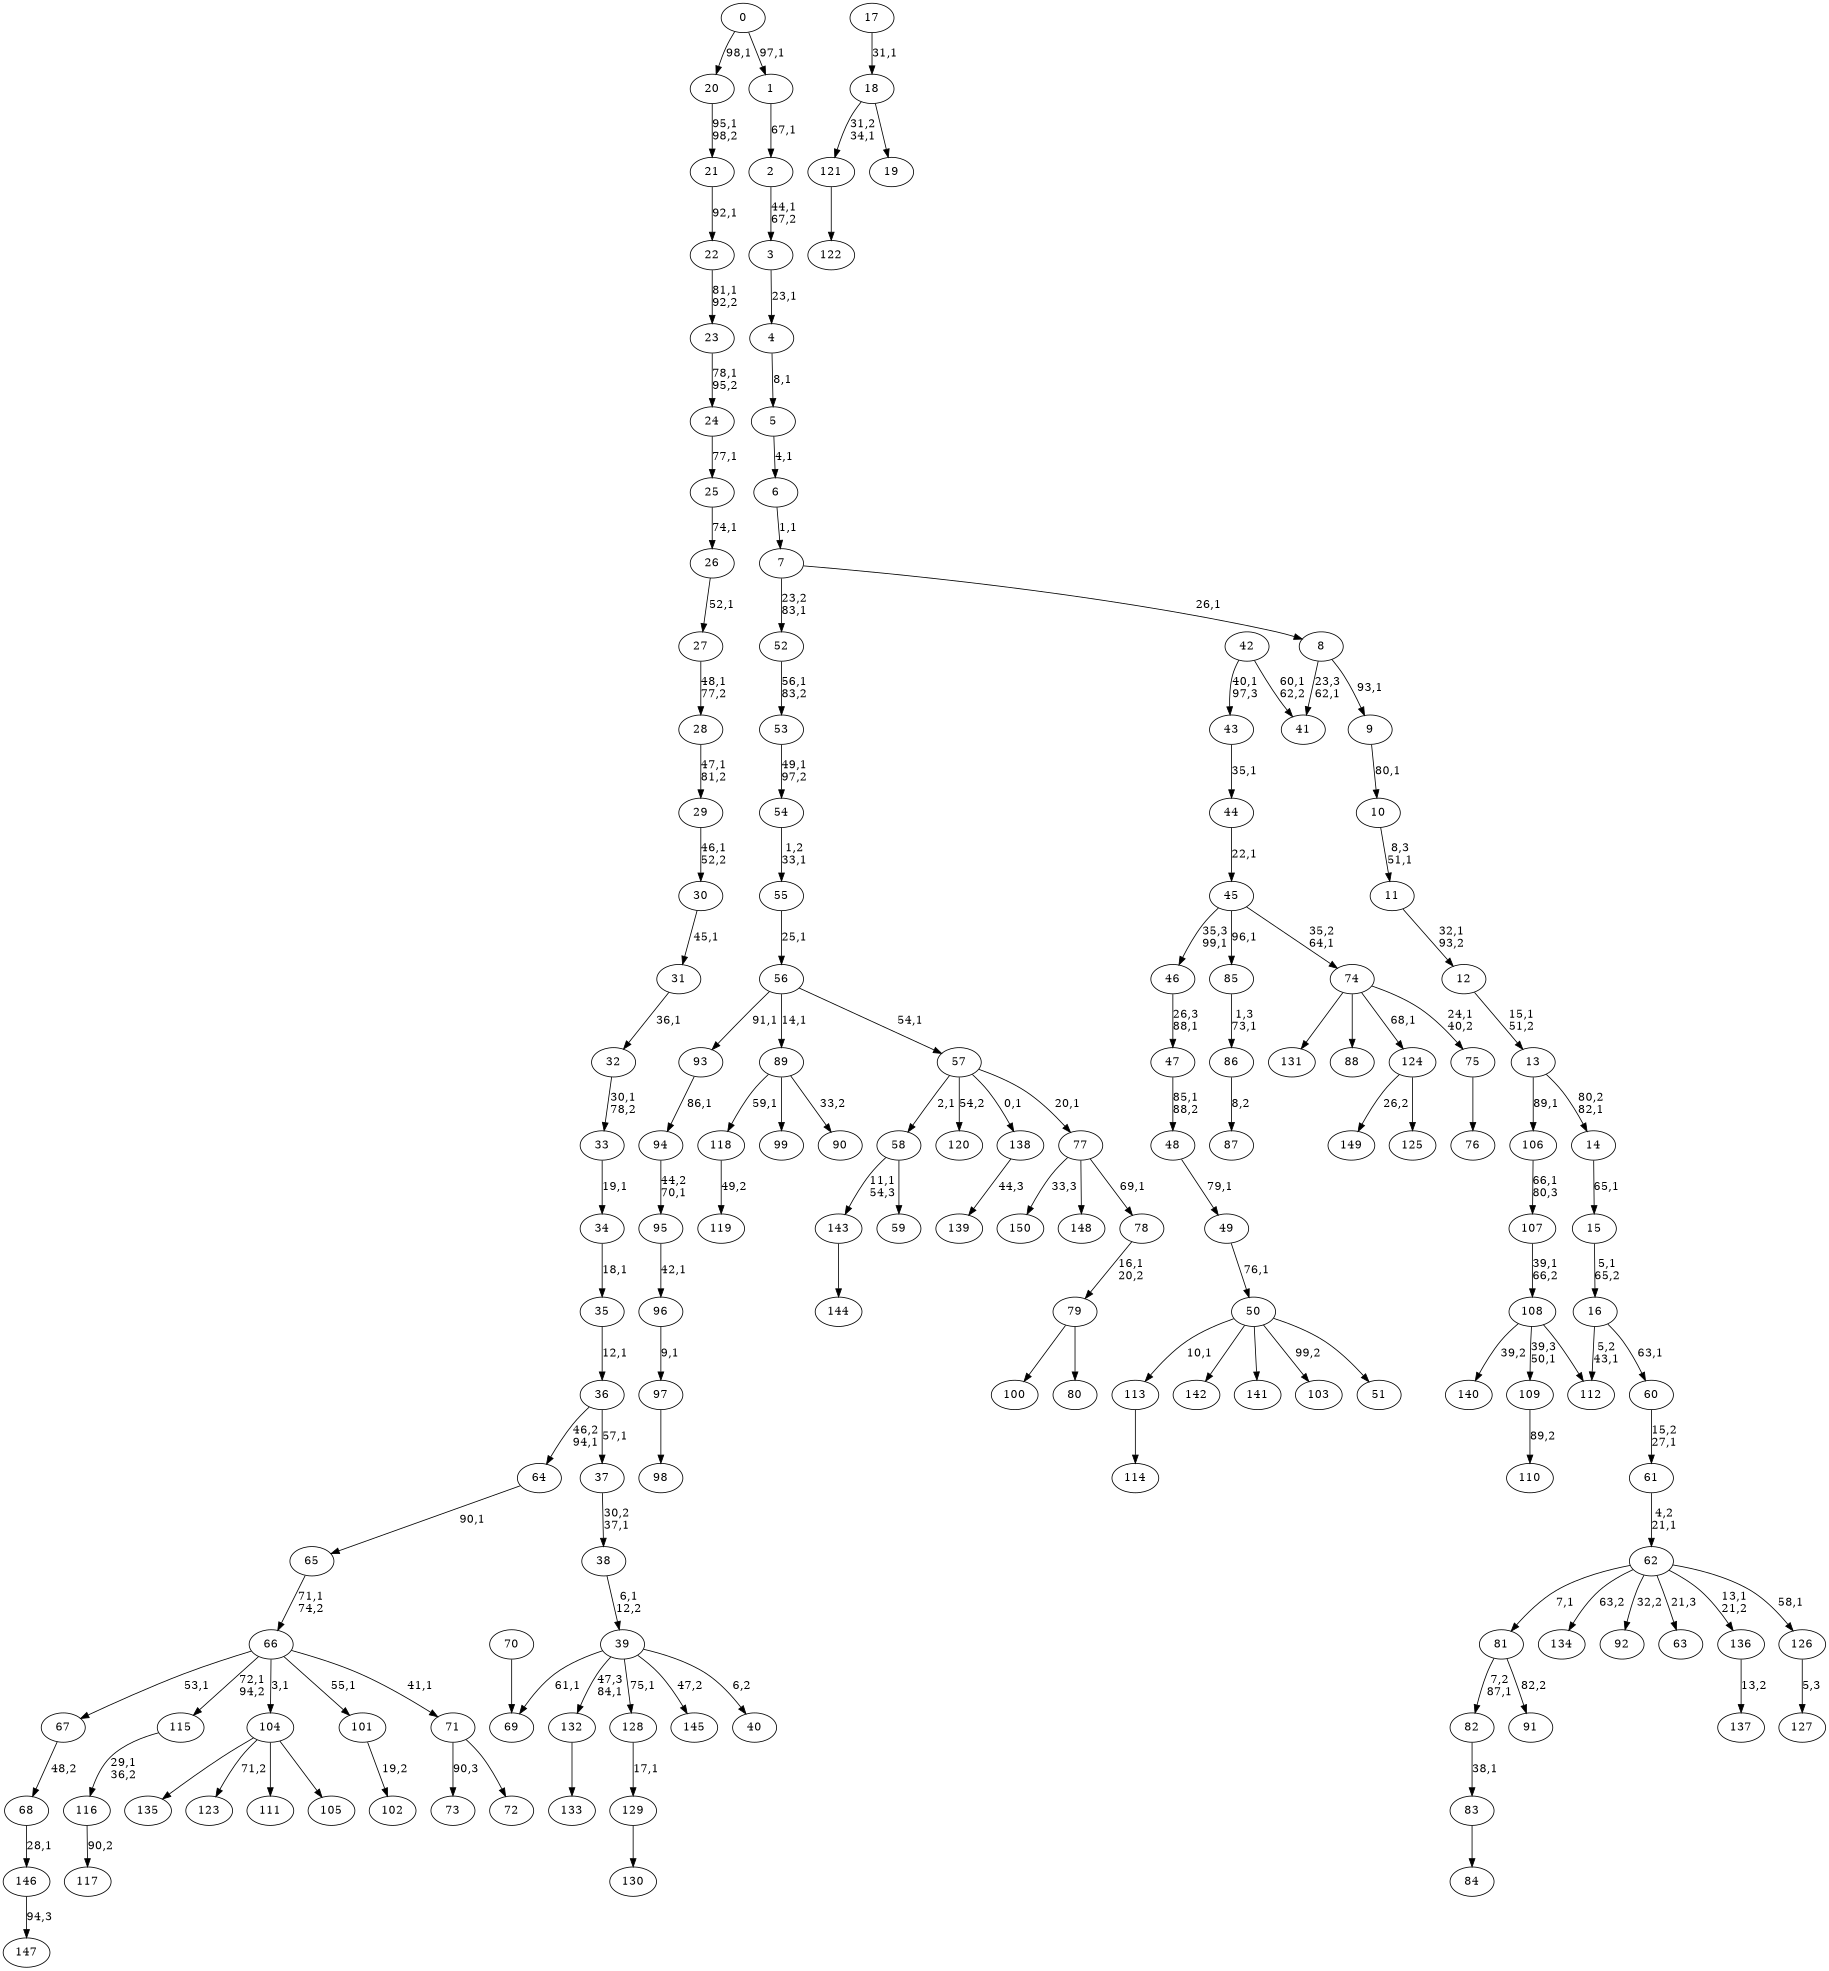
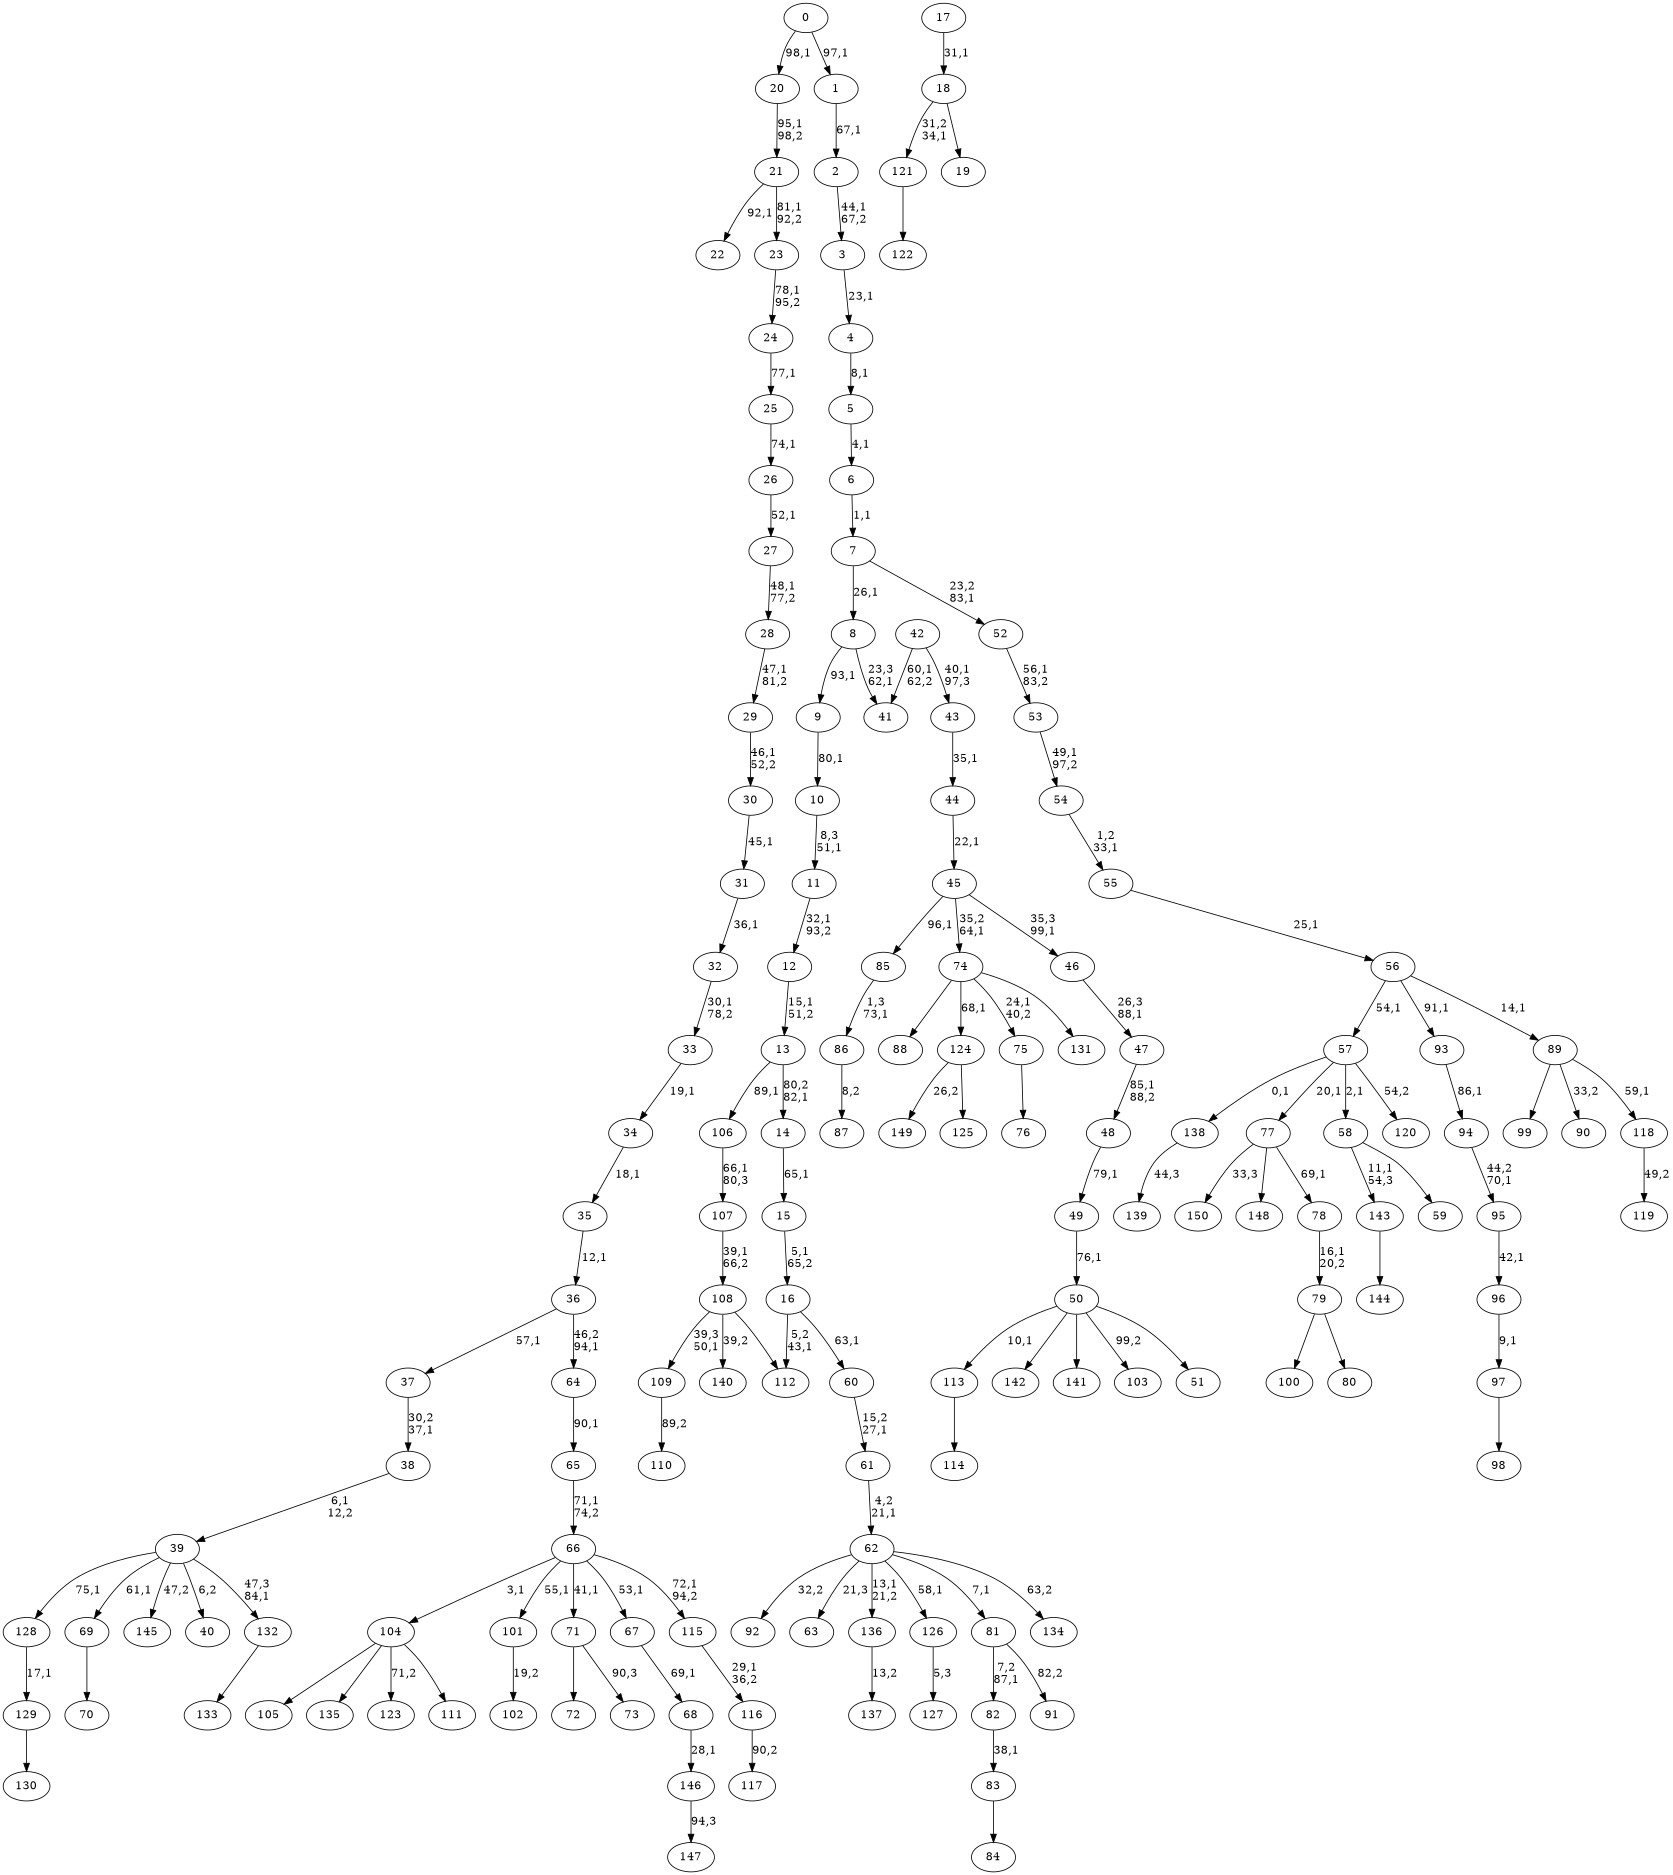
(712, 293) -> (777, 209)
(512, 1682) -> (87, 1670)
(64, 1769) -> (684, 1674)
